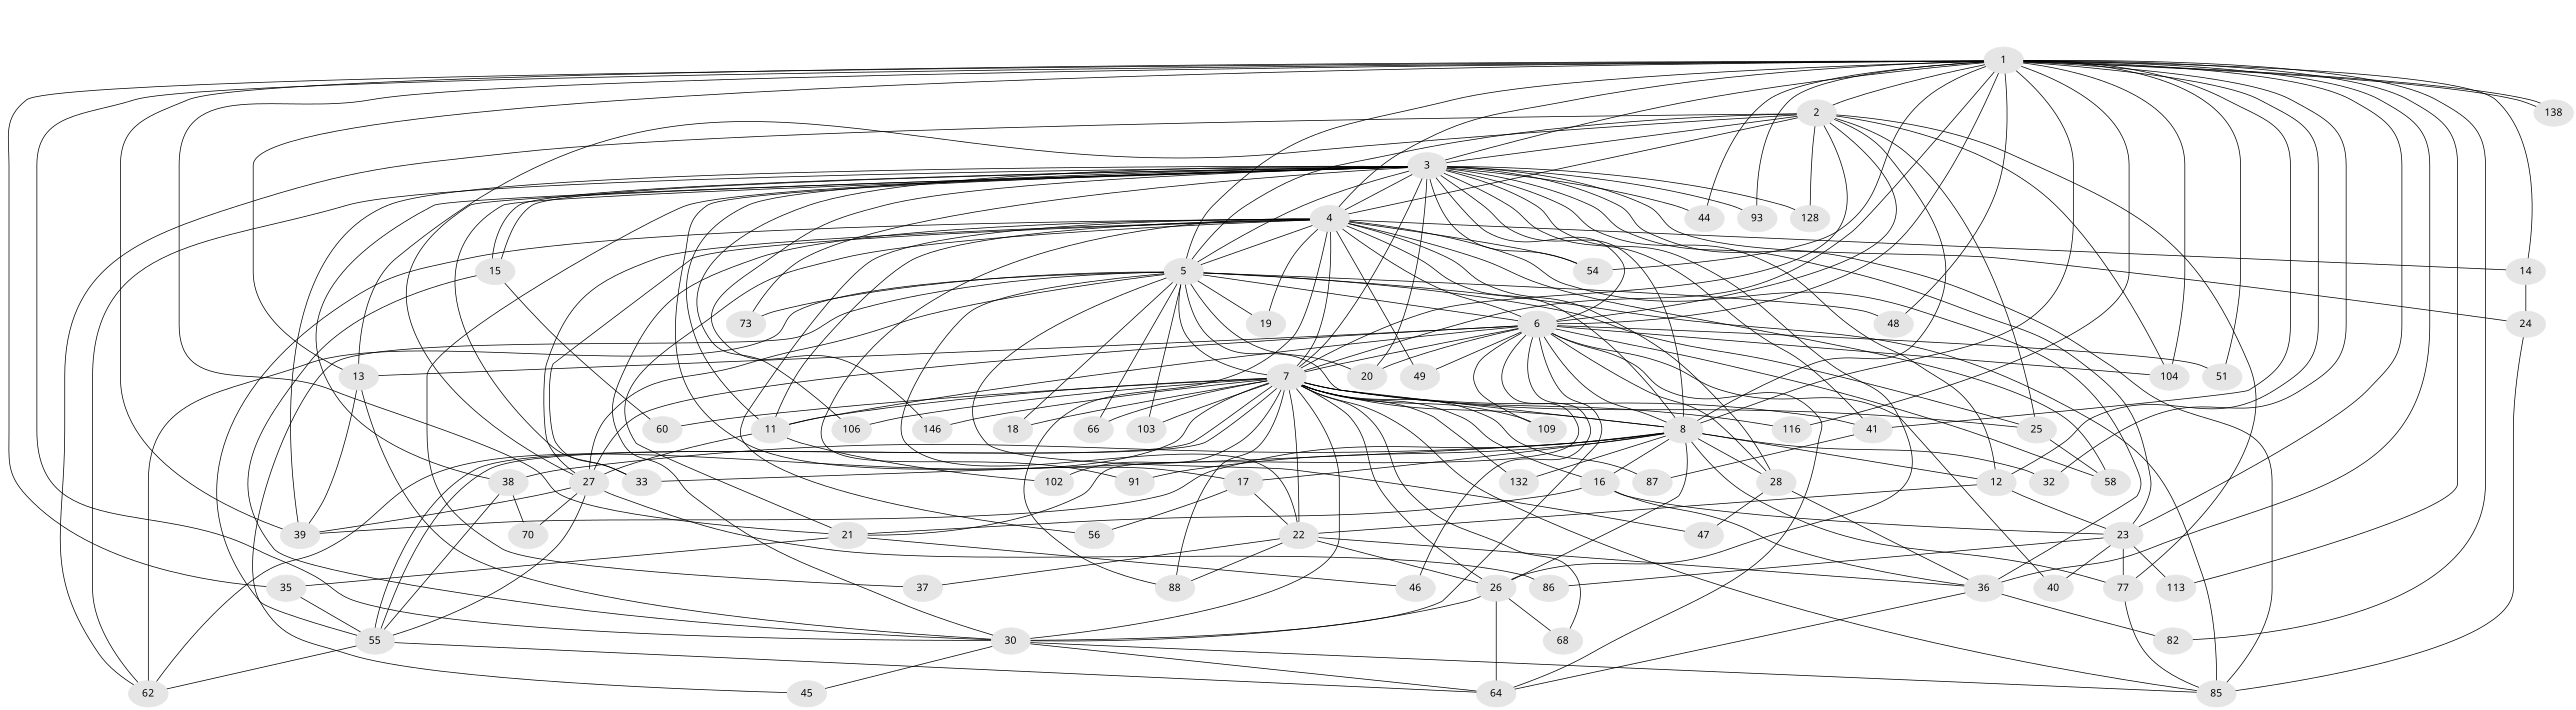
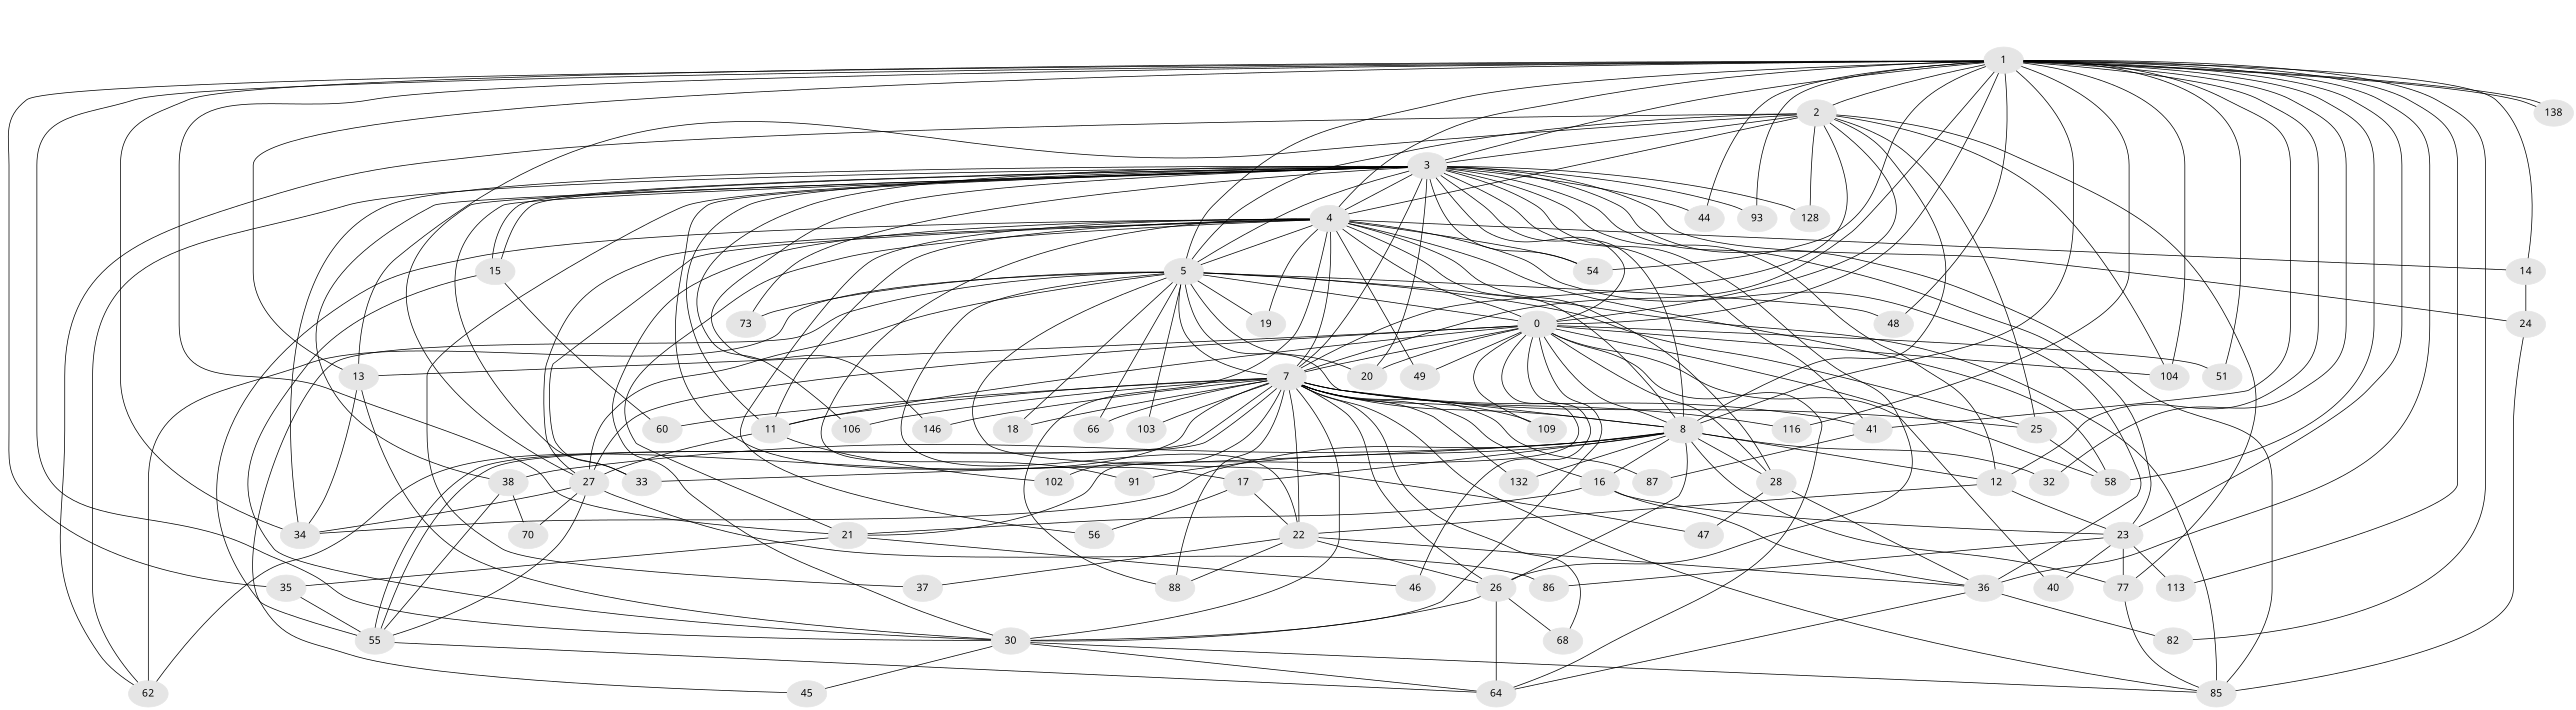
none -> (2374, 205)
(1537, 324) -> (1537, 324)
(300, 535) -> (300, 535)
(262, 667) -> none
